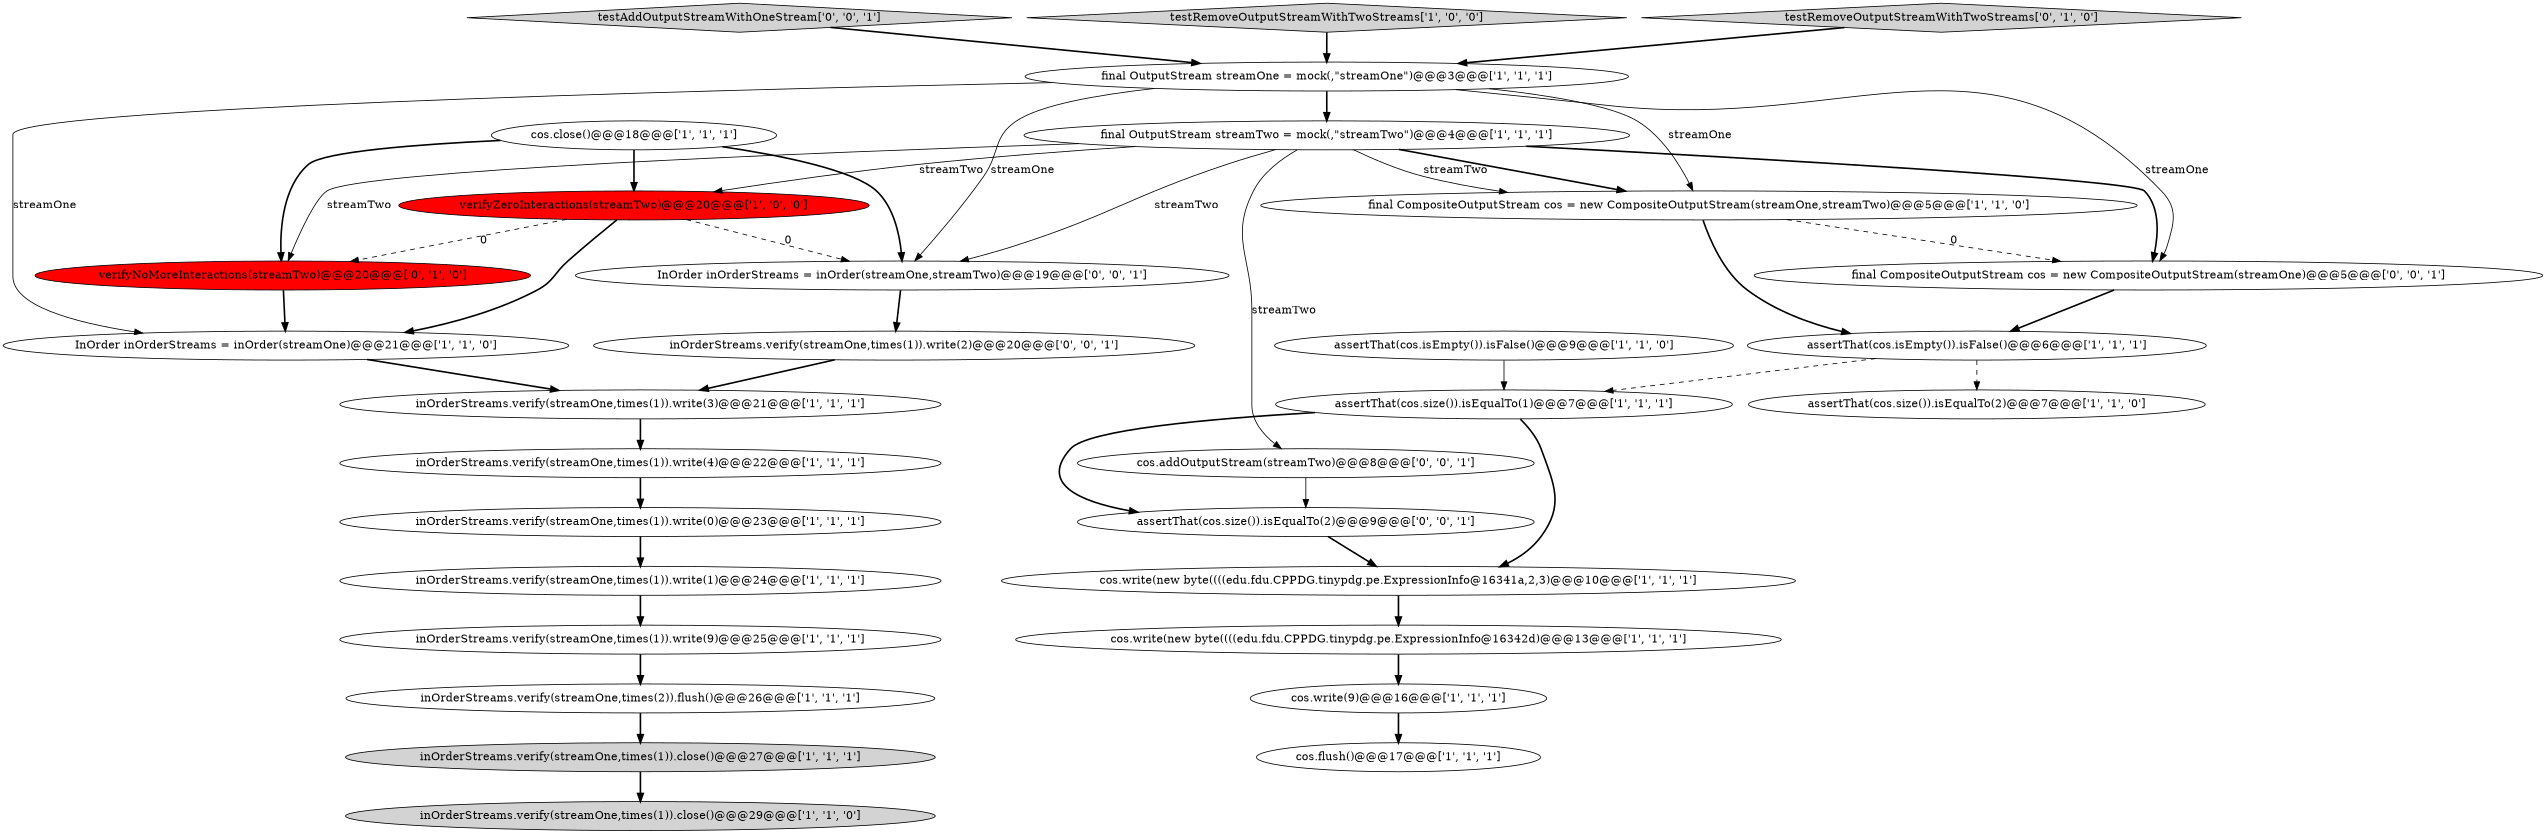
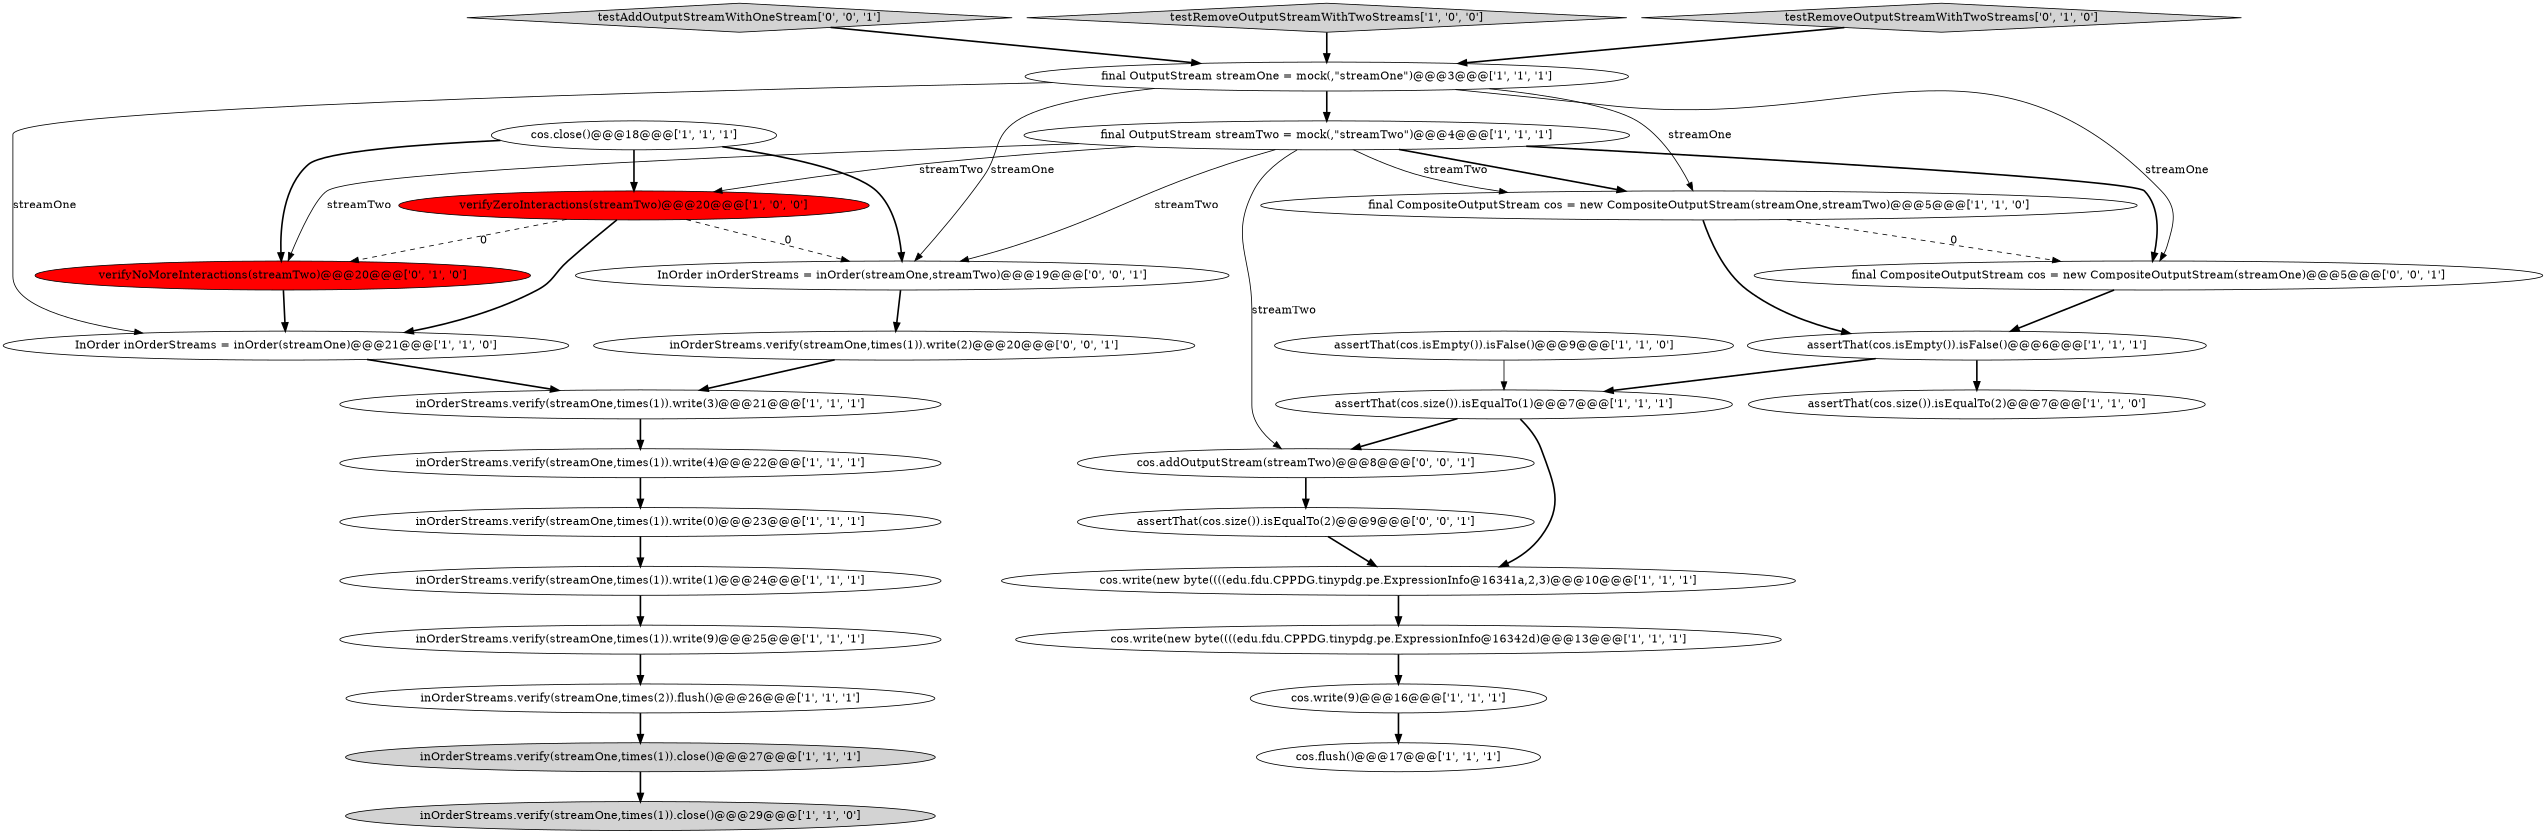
(1977, 371) -> (1977, 371)
(1744, 375) -> (1744, 375)
(1136, 429) -> (1409, 433)
(1306, 489) -> (1306, 489)
